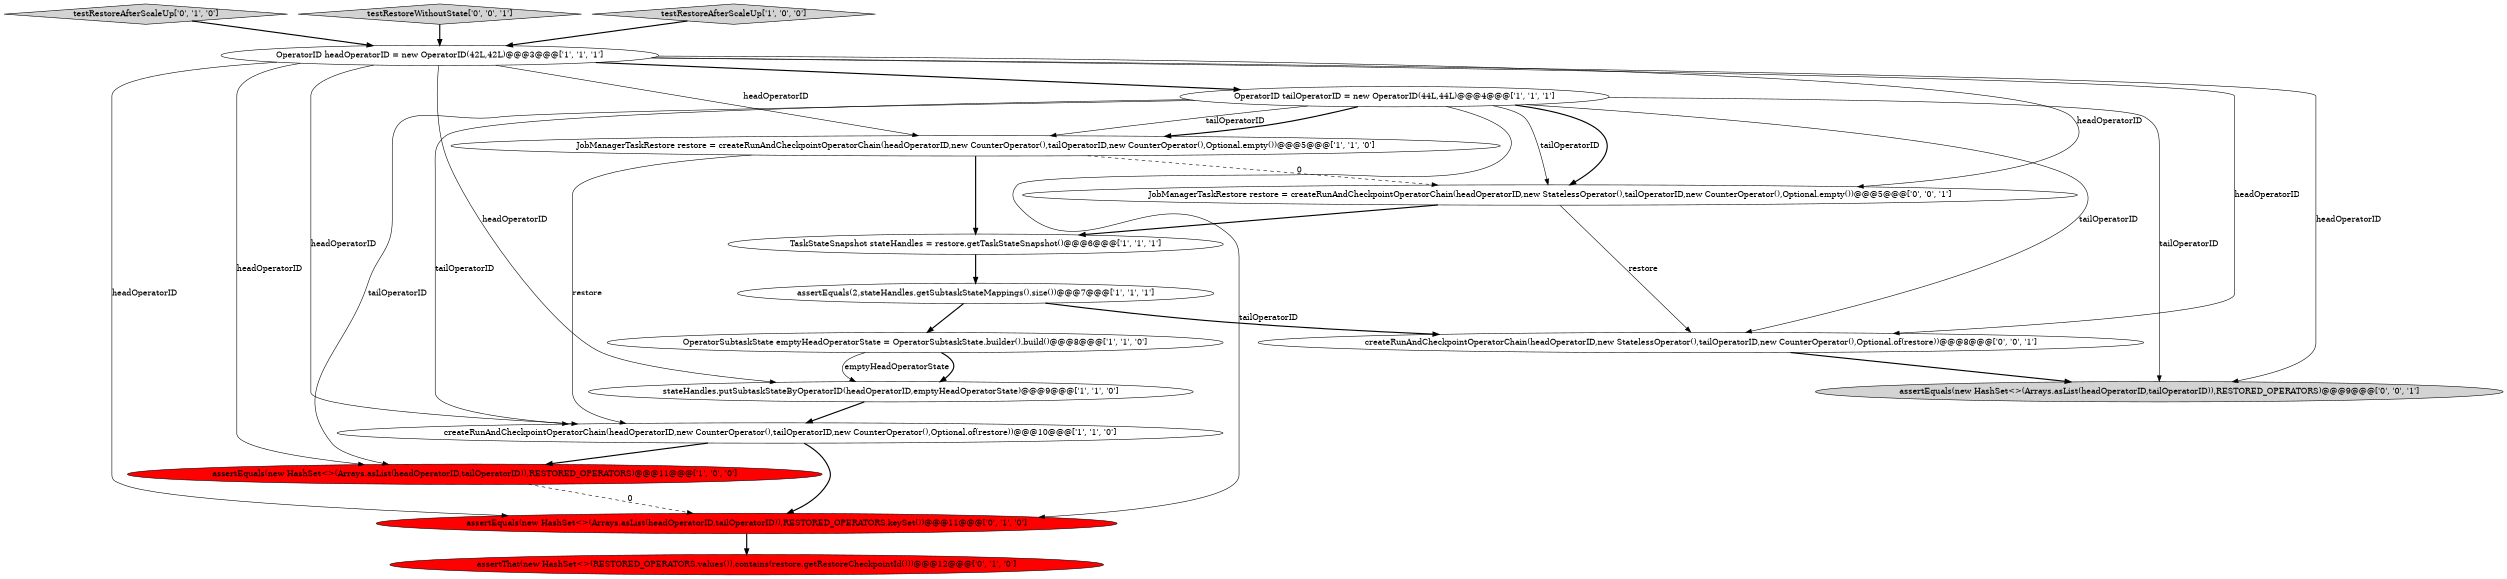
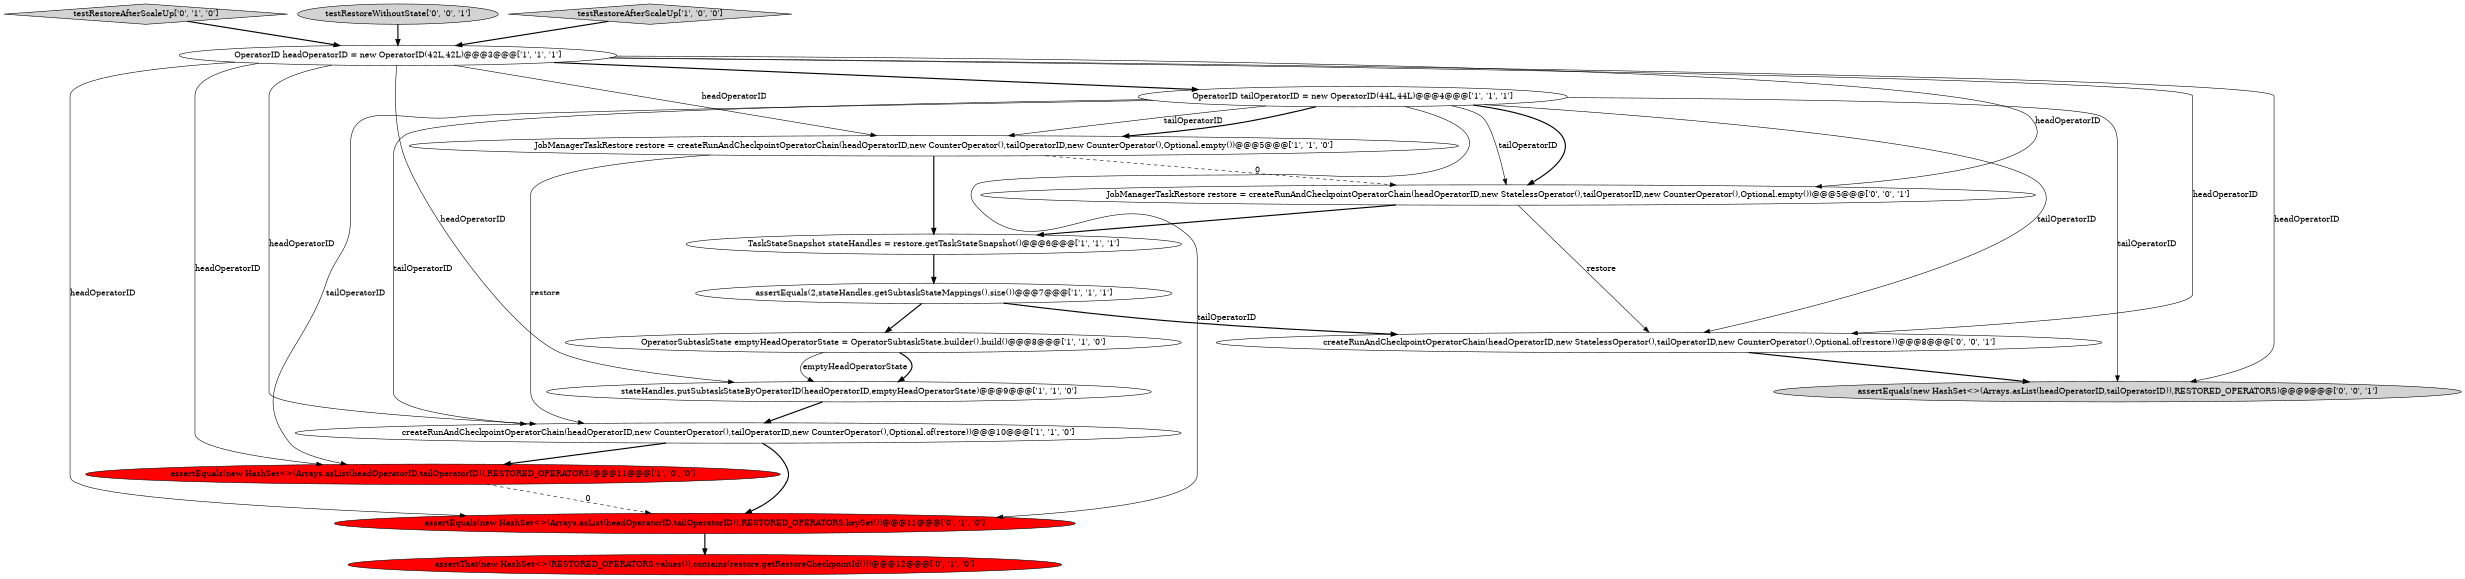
(440, 14) -> (398, 14)
